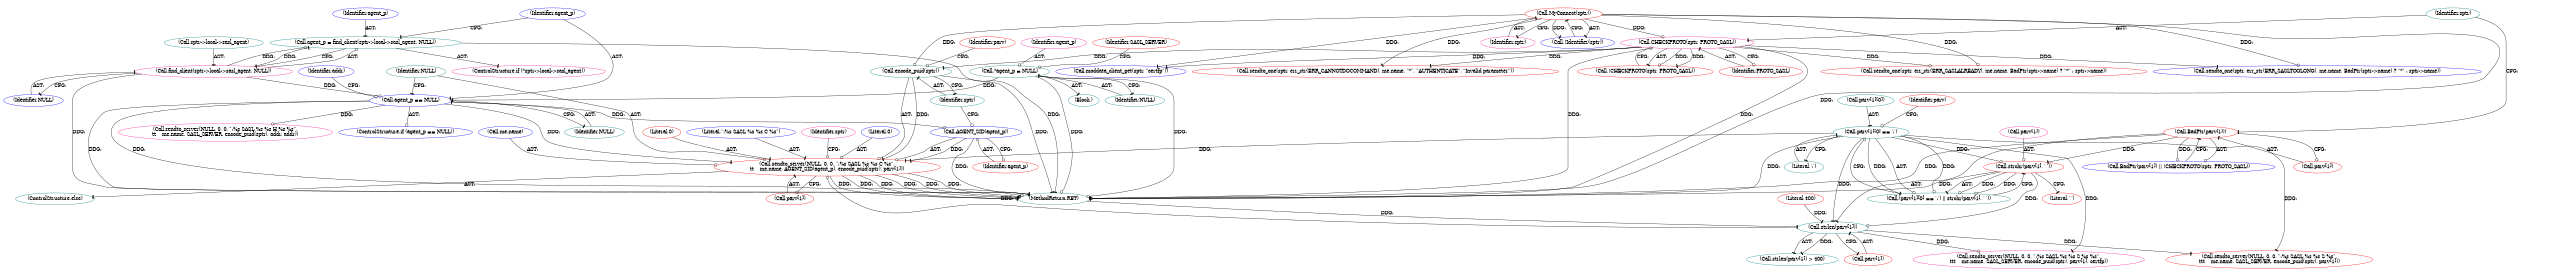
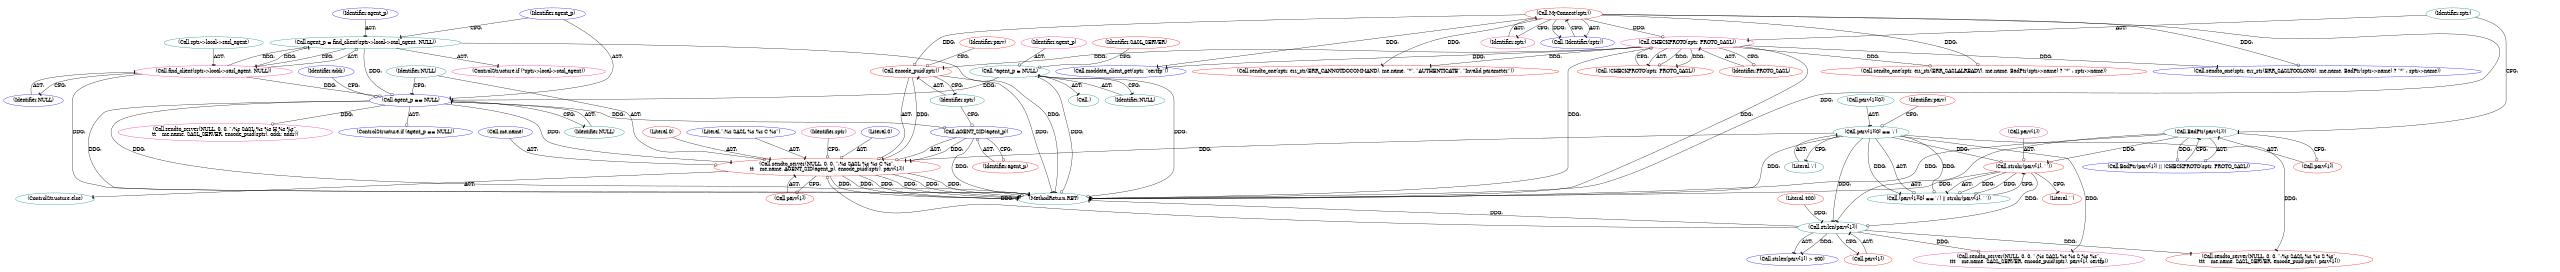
(911, 72) -> (911, 72)
none -> (369, 77)
(1084, 100) -> (1084, 100)
(2201, 132) -> (2201, 132)
(1856, 179) -> none
(1441, 218) -> (1444, 213)
(1792, 260) -> (1792, 260)
